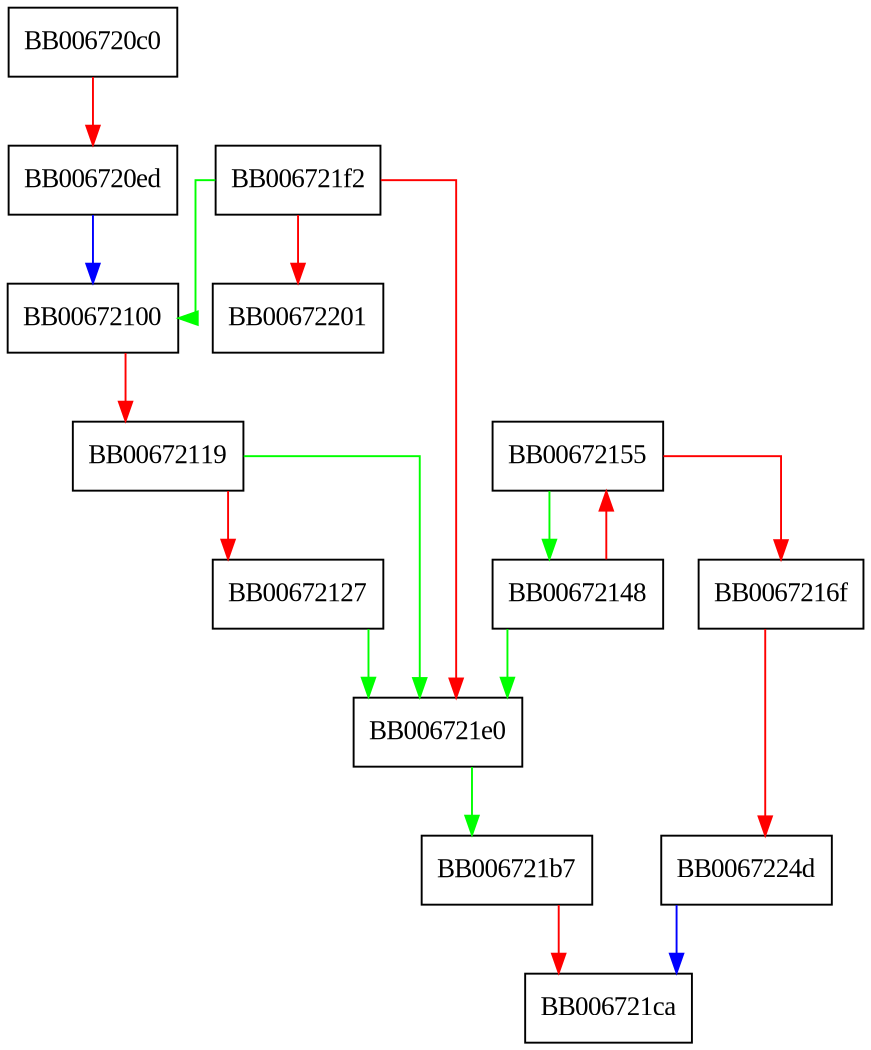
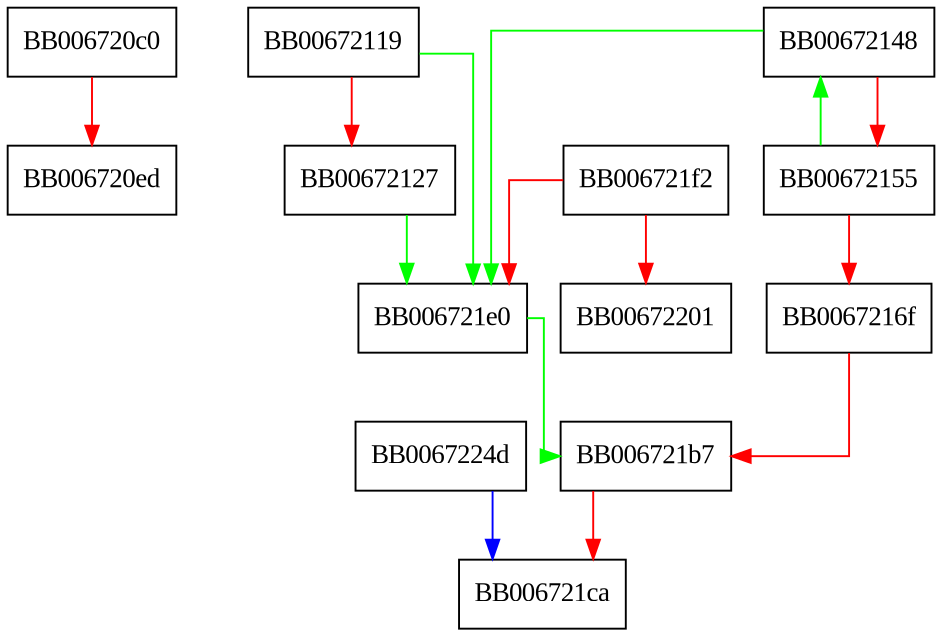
(93, 318) -> none
(765, 723) -> (849, 454)
